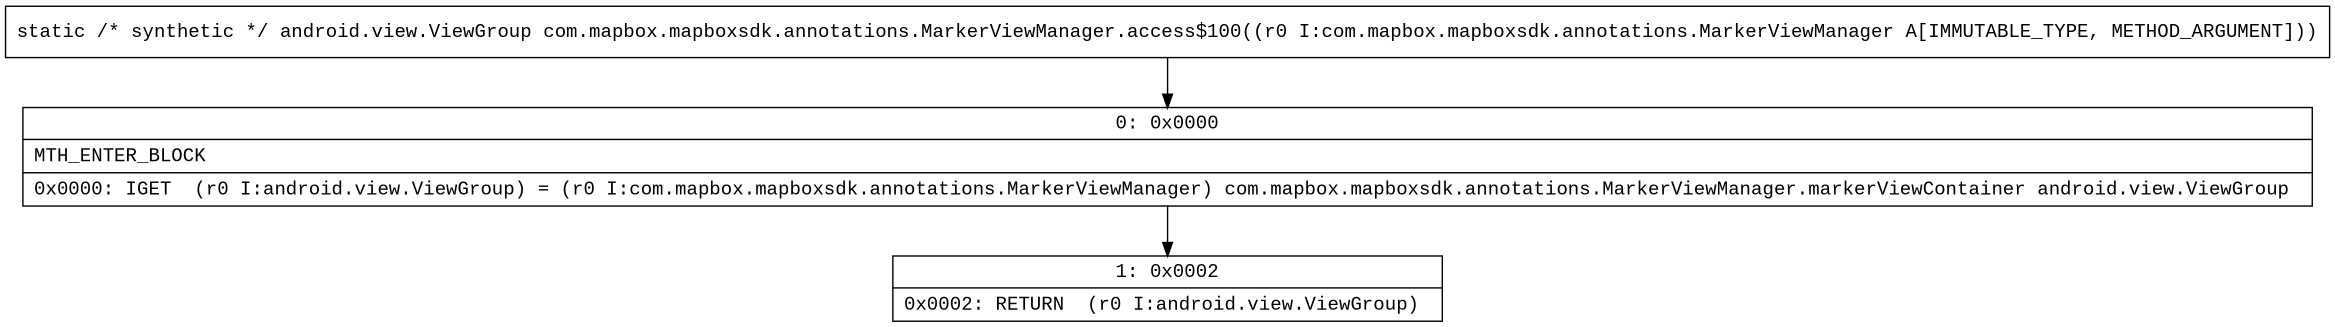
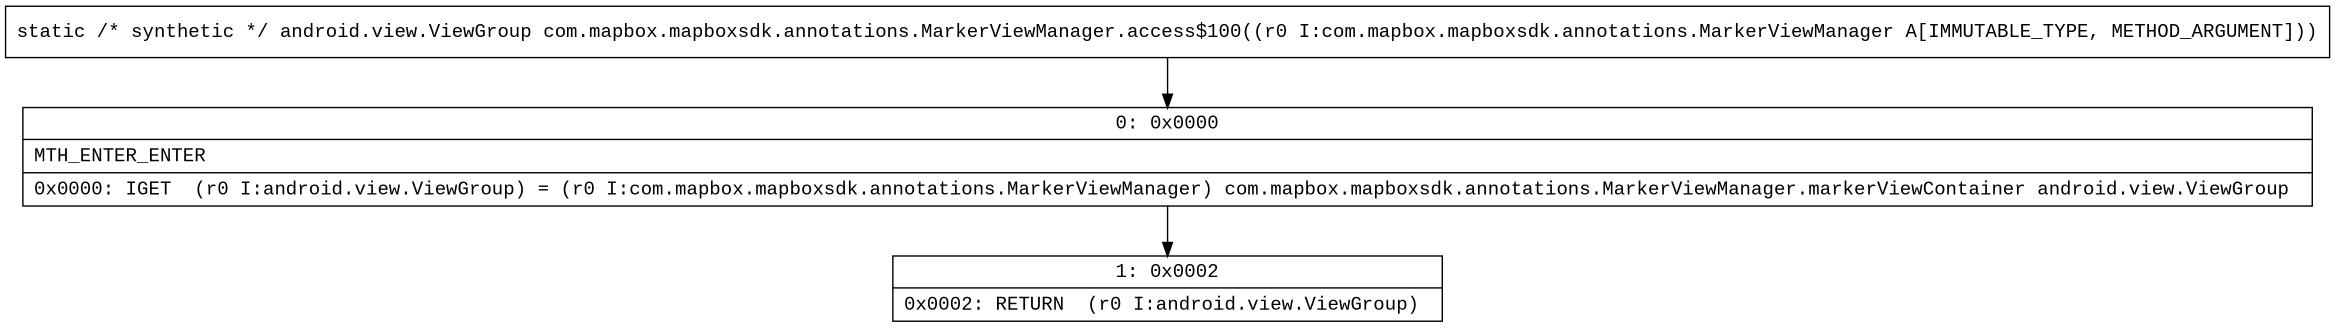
(120, 155) -> (120, 155)
